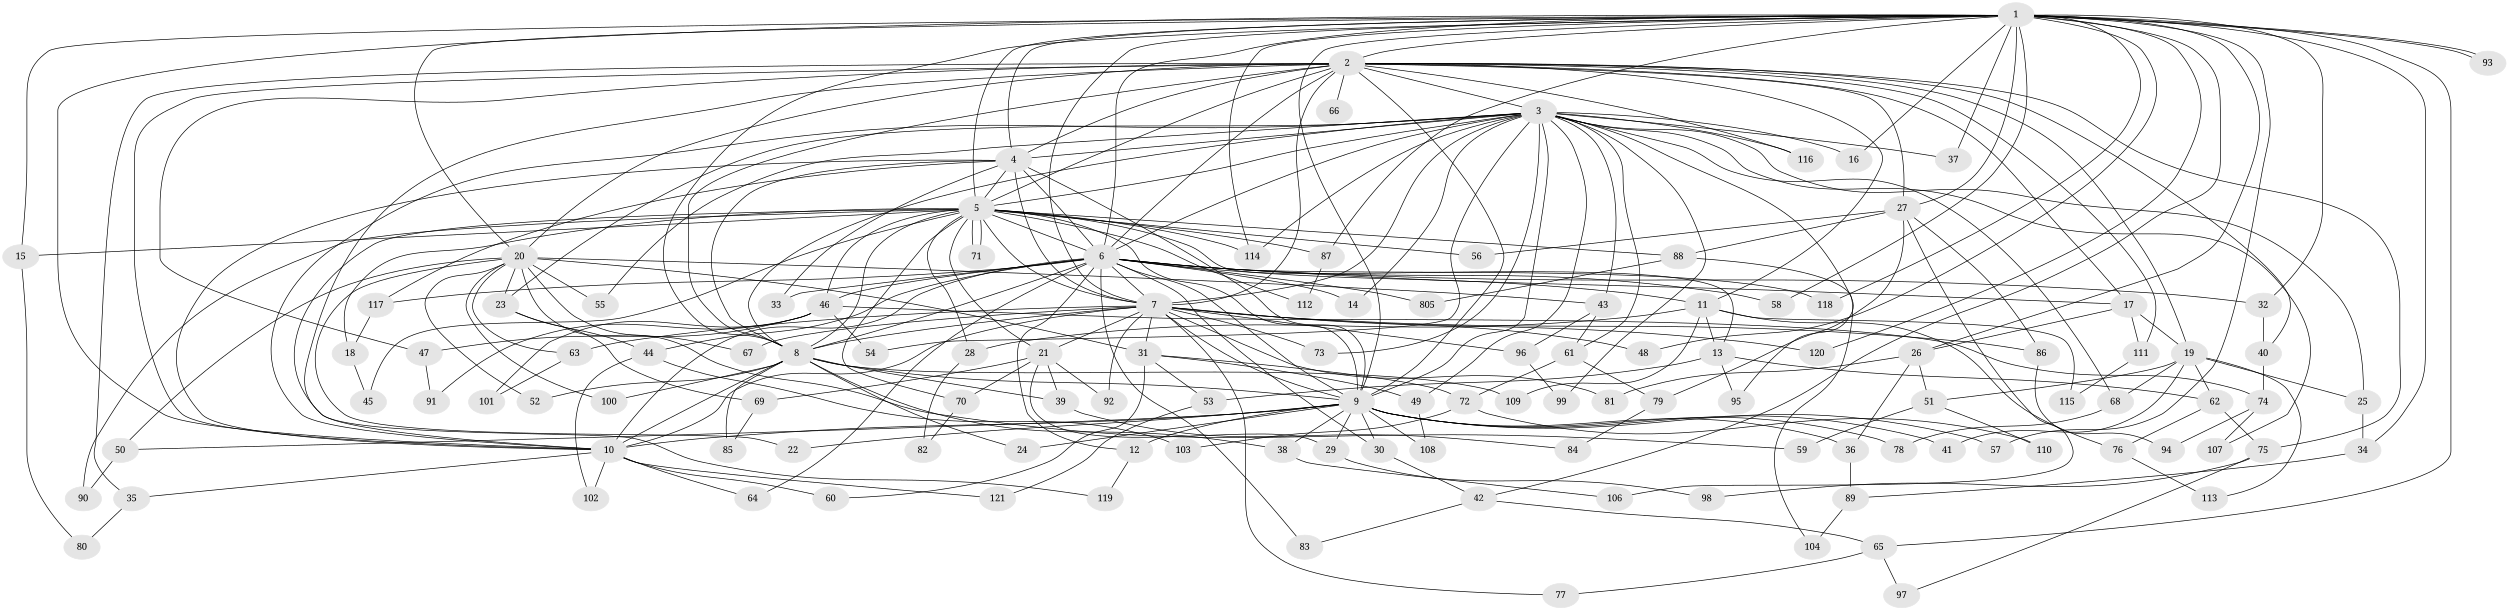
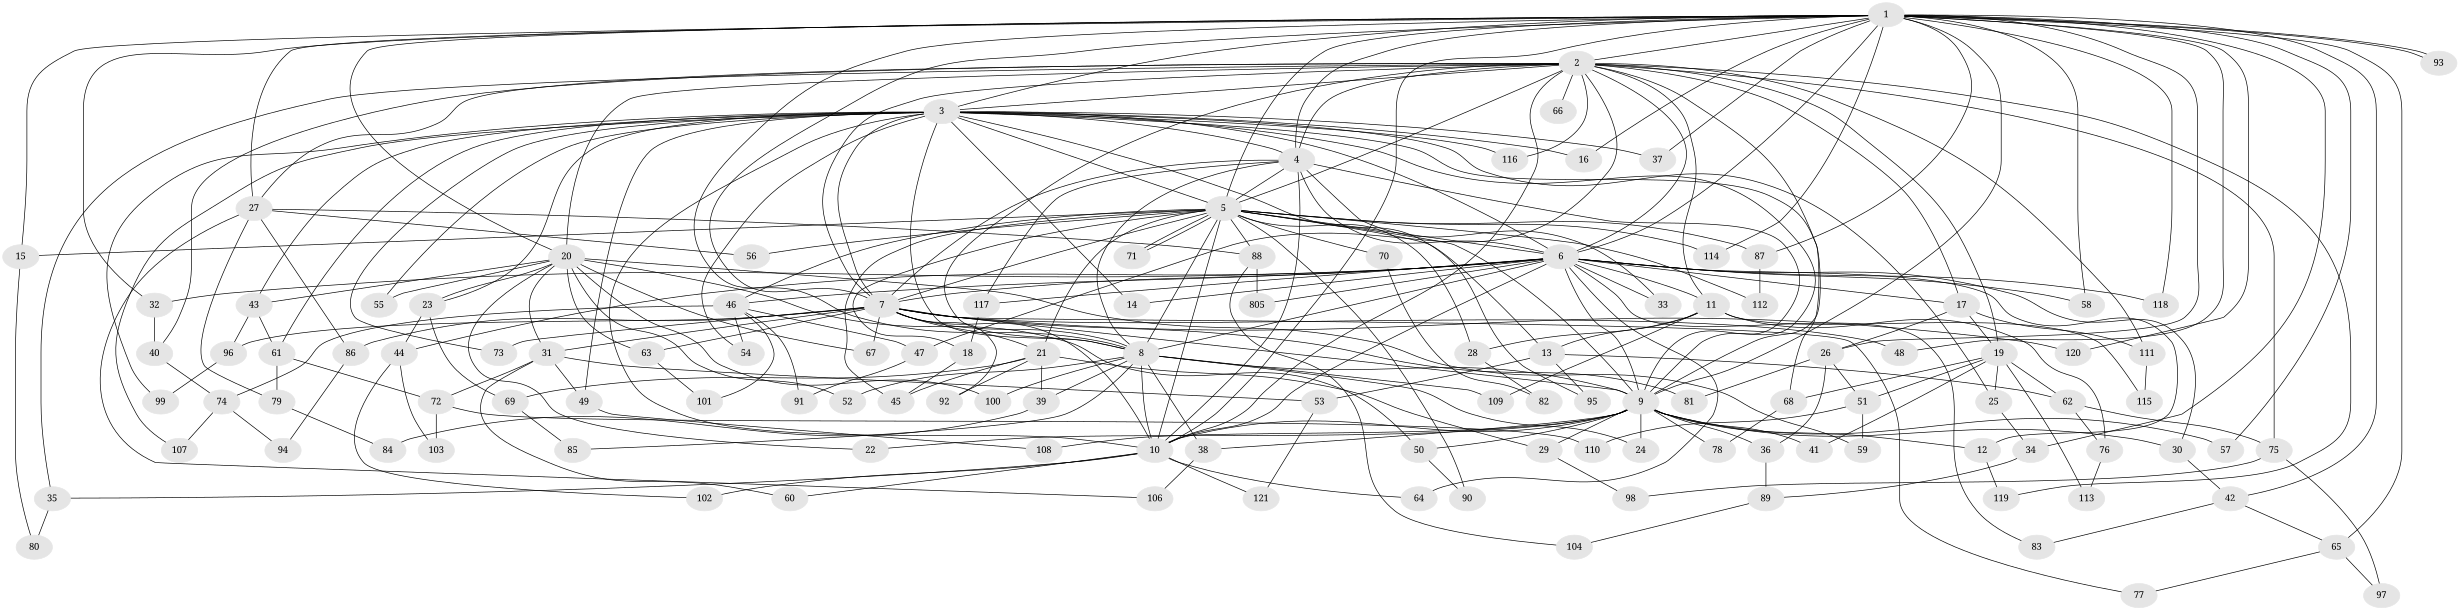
(1384, 163) -> (1318, 39)
(990, 385) -> (953, 379)
